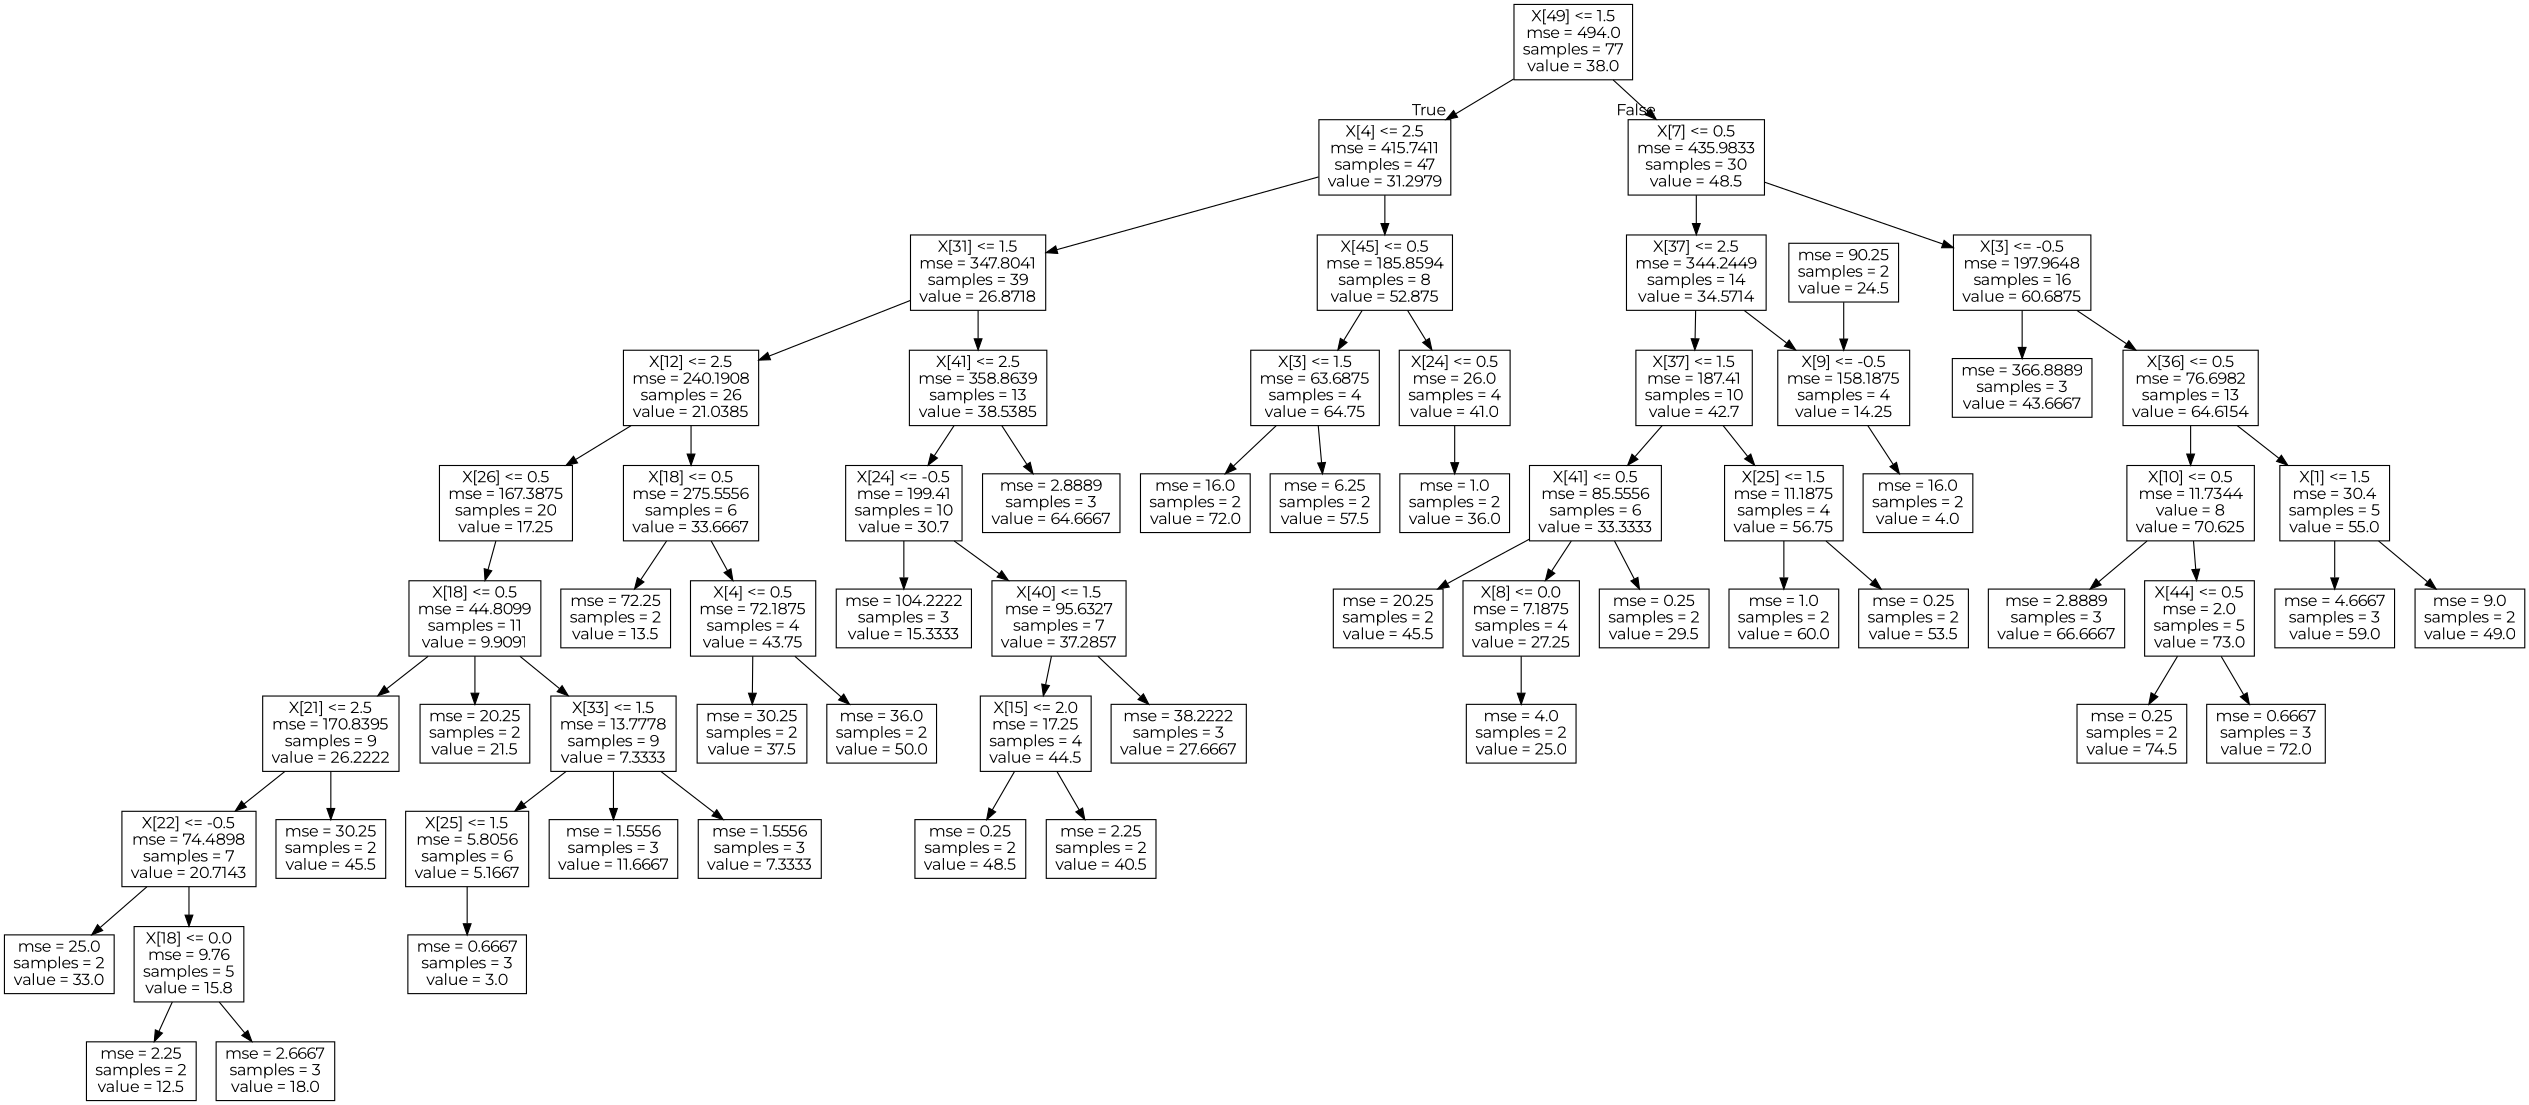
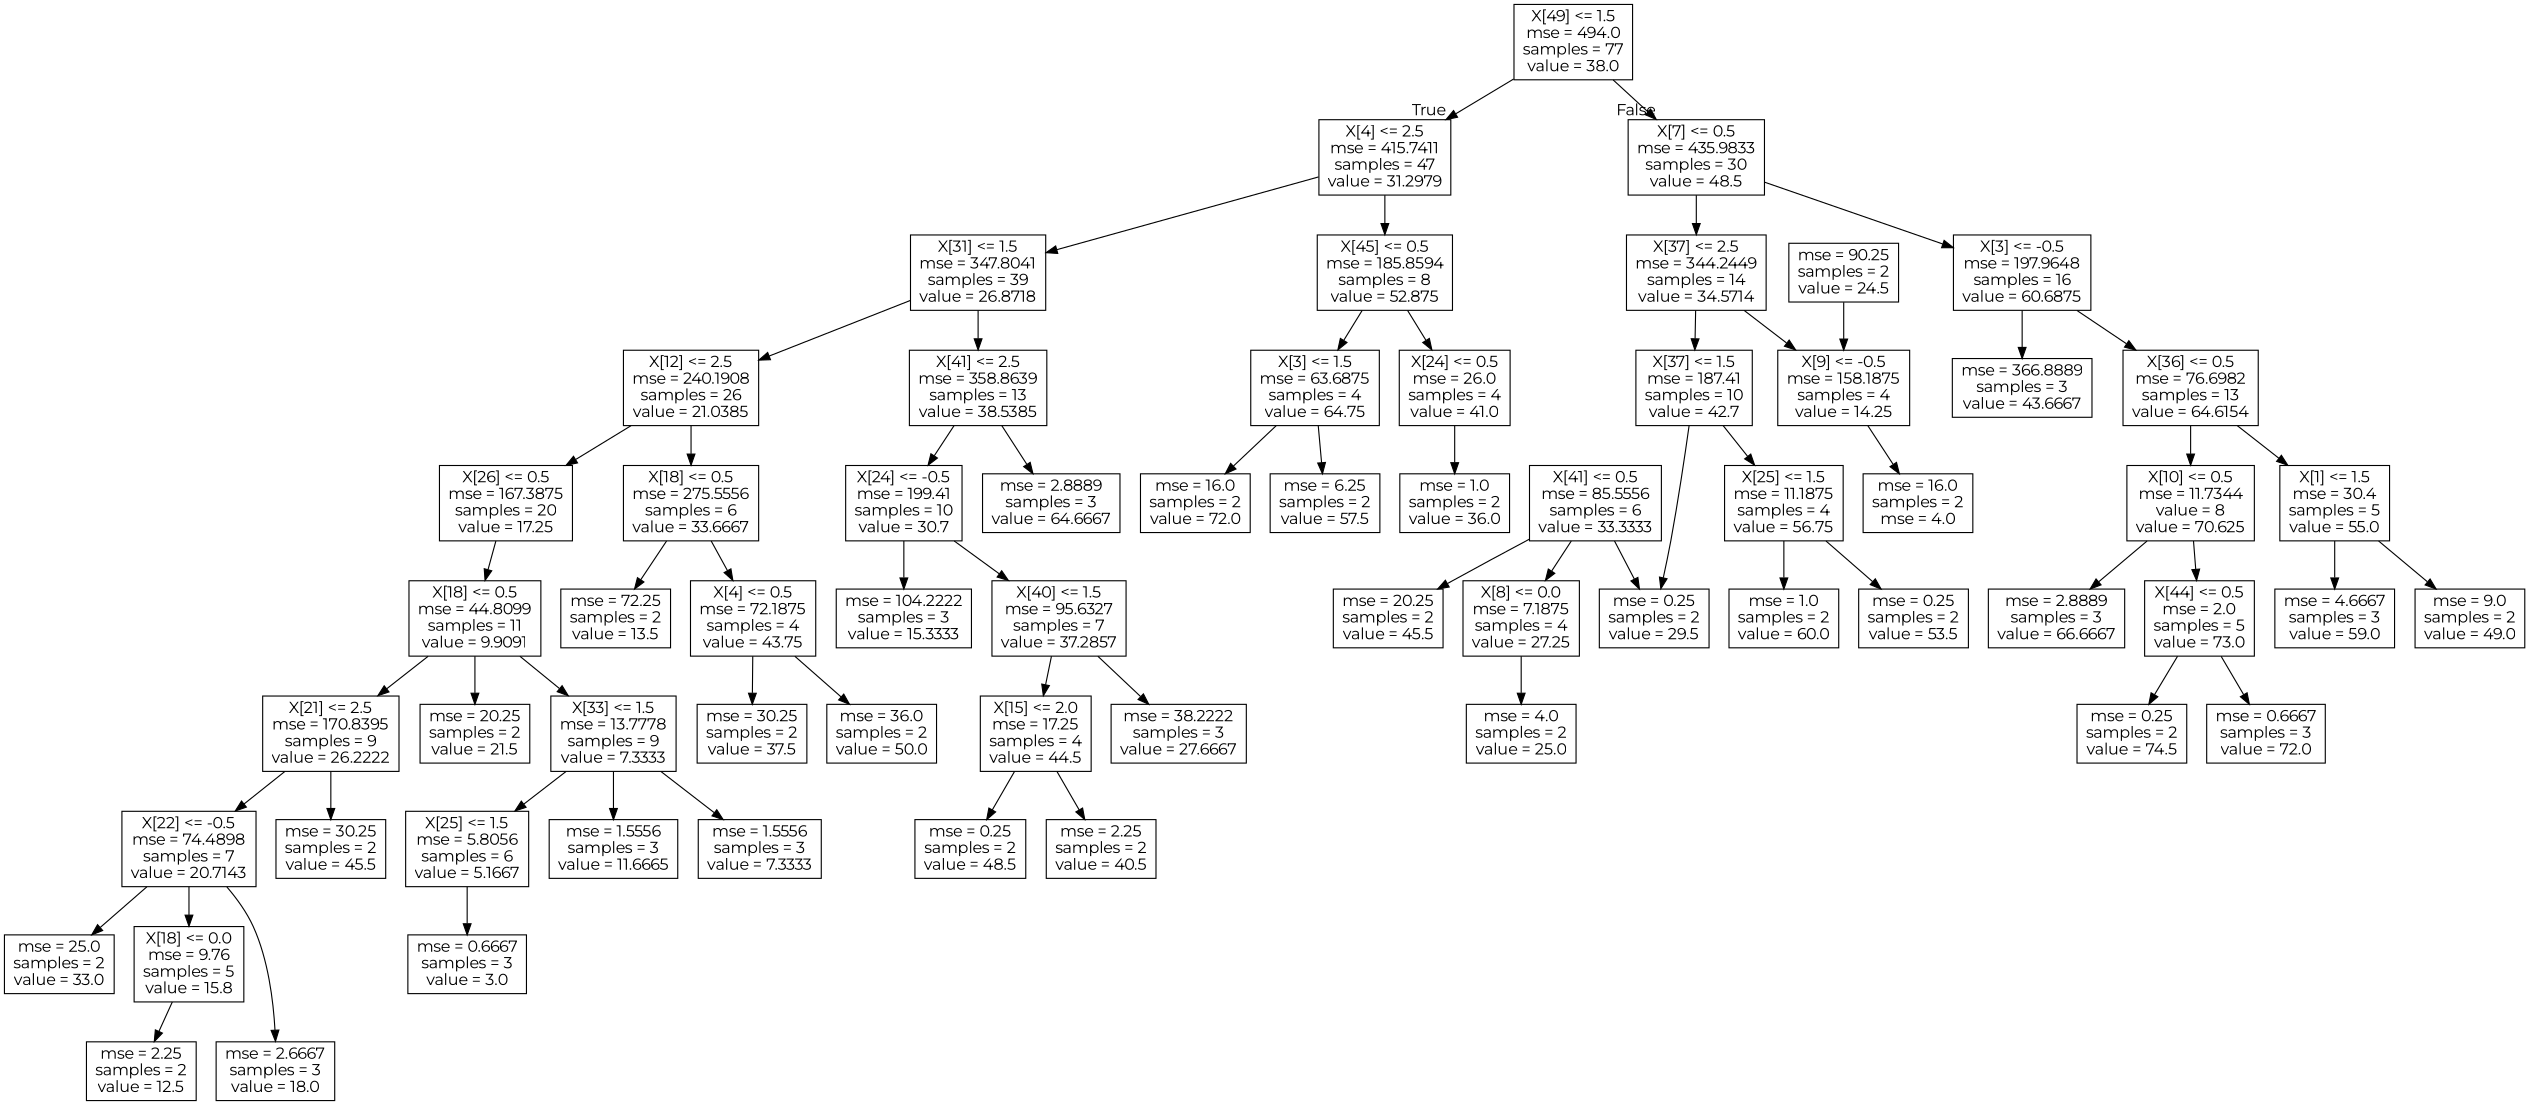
(1649, 441) -> (1678, 502)
(1918, 503) -> (1918, 503)
(613, 849) -> (613, 849)
(232, 1017) -> (263, 954)
